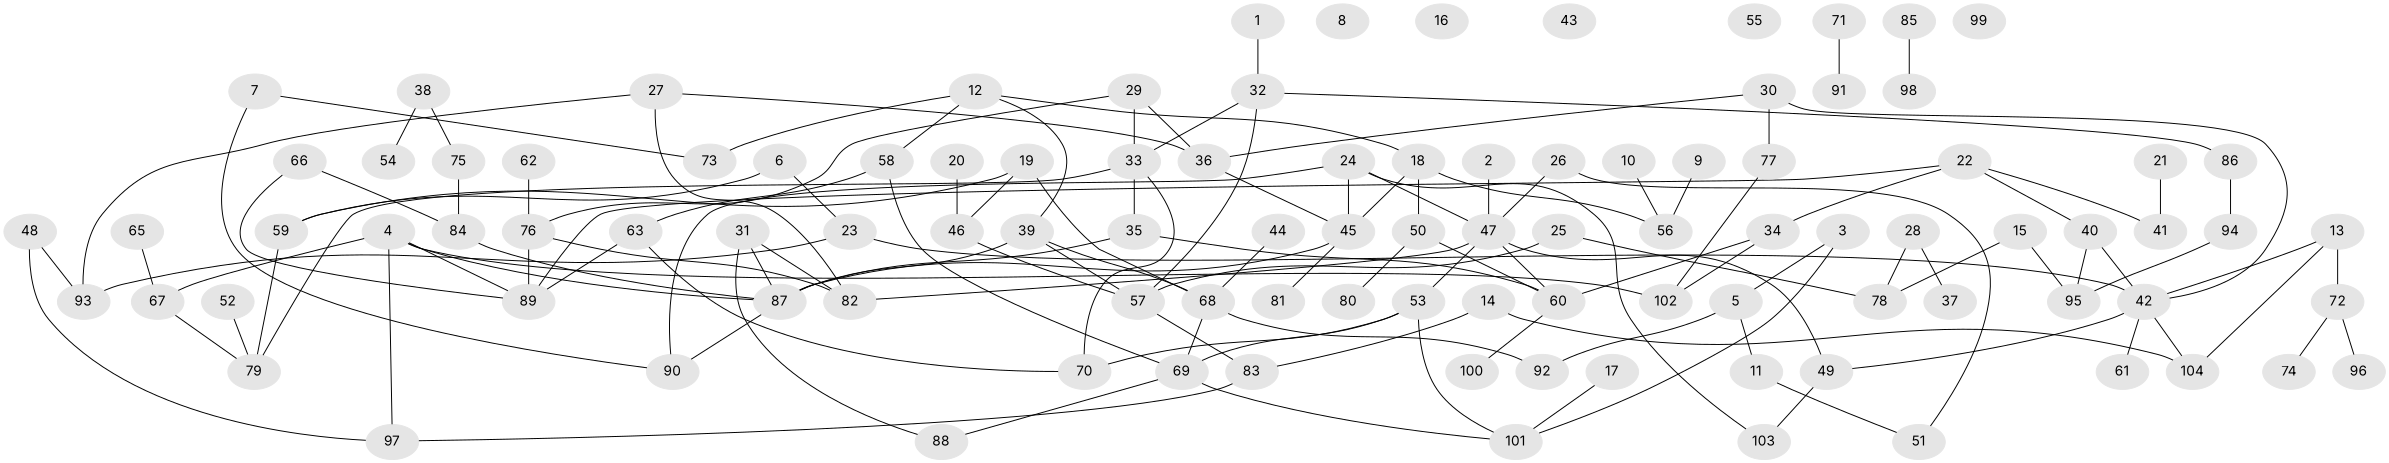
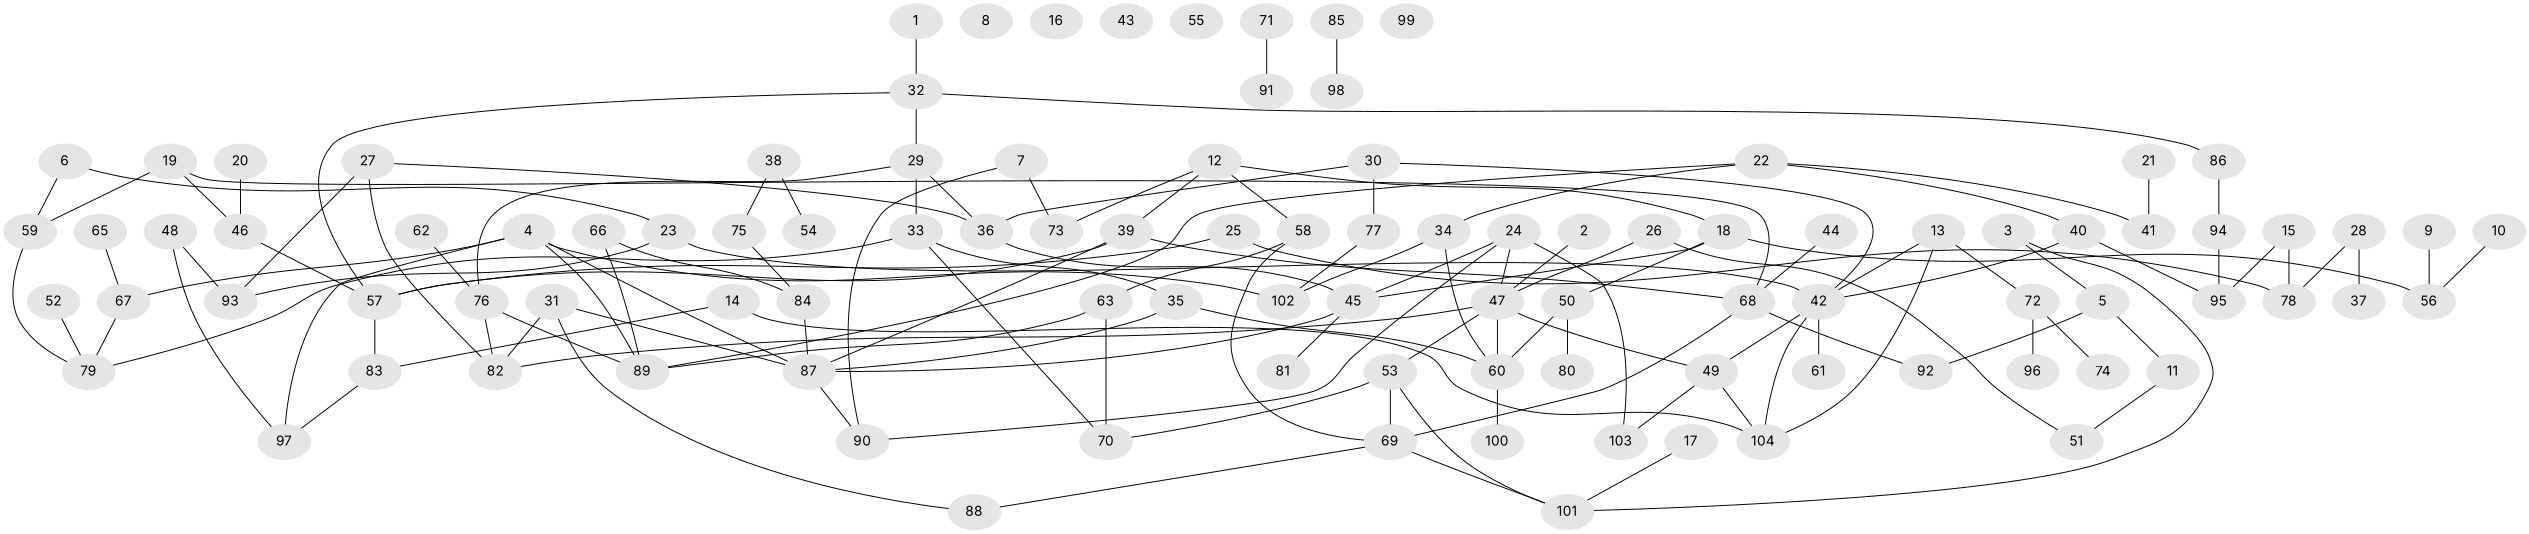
(1196, 126) -> (916, 127)
none -> (1737, 407)
